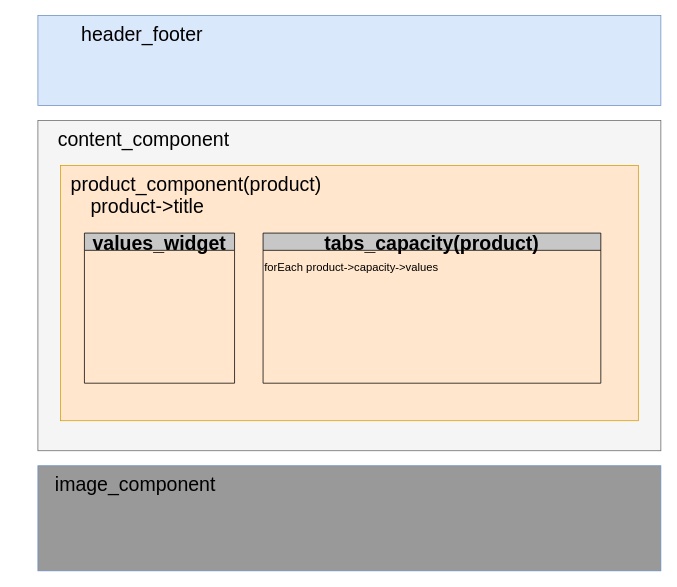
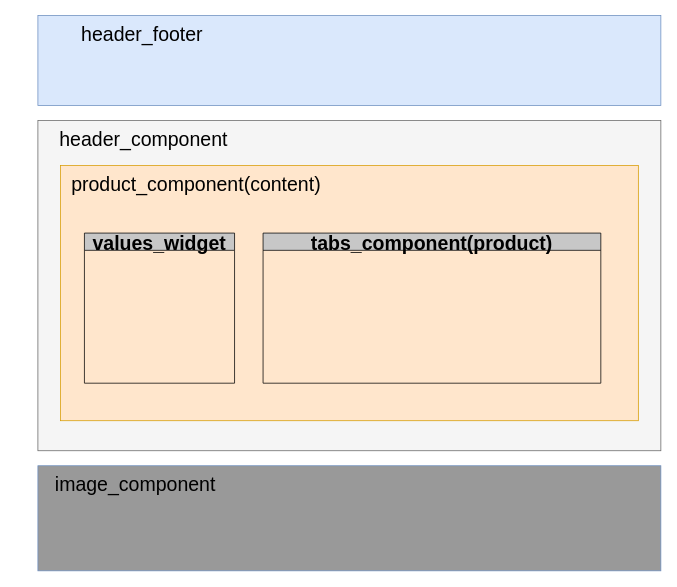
(144, 139) -> (144, 139)
(196, 184) -> (196, 184)
(147, 207) -> none
(431, 244) -> (431, 244)
(394, 308) -> none
